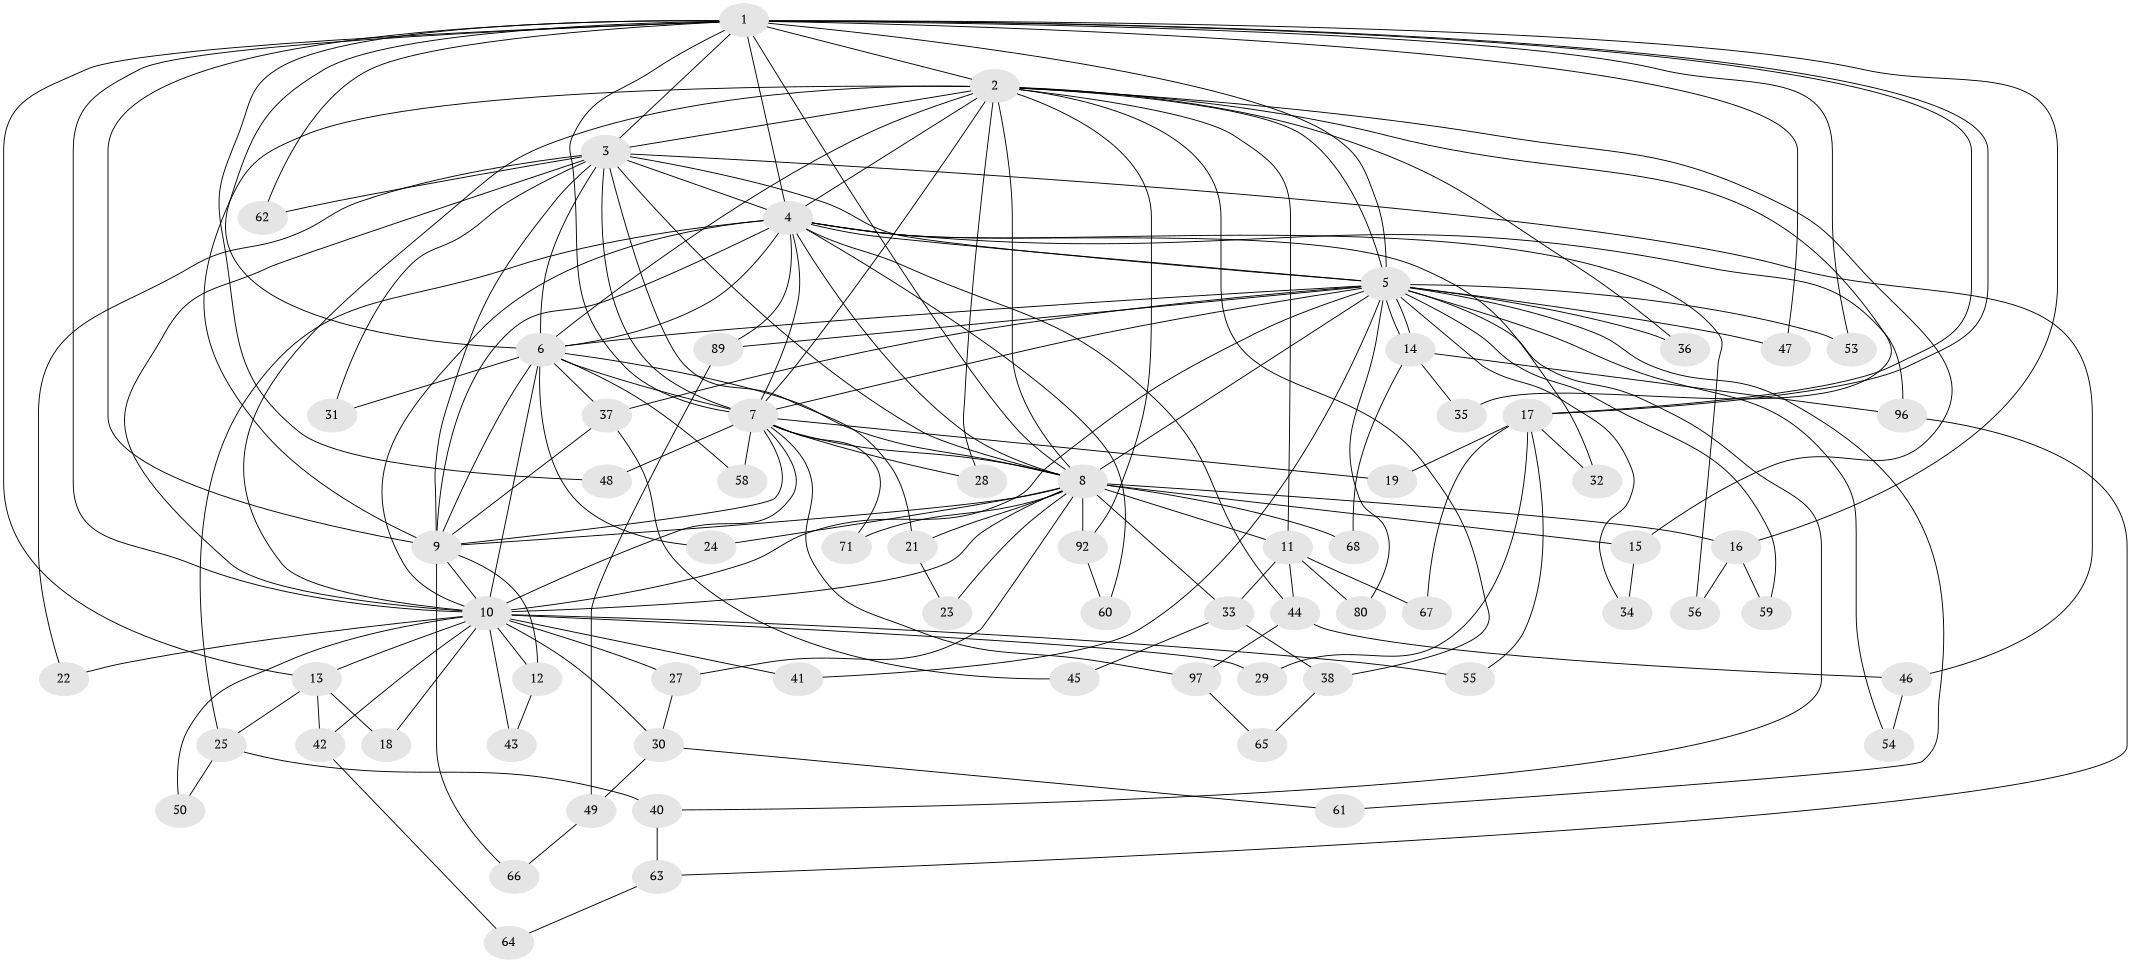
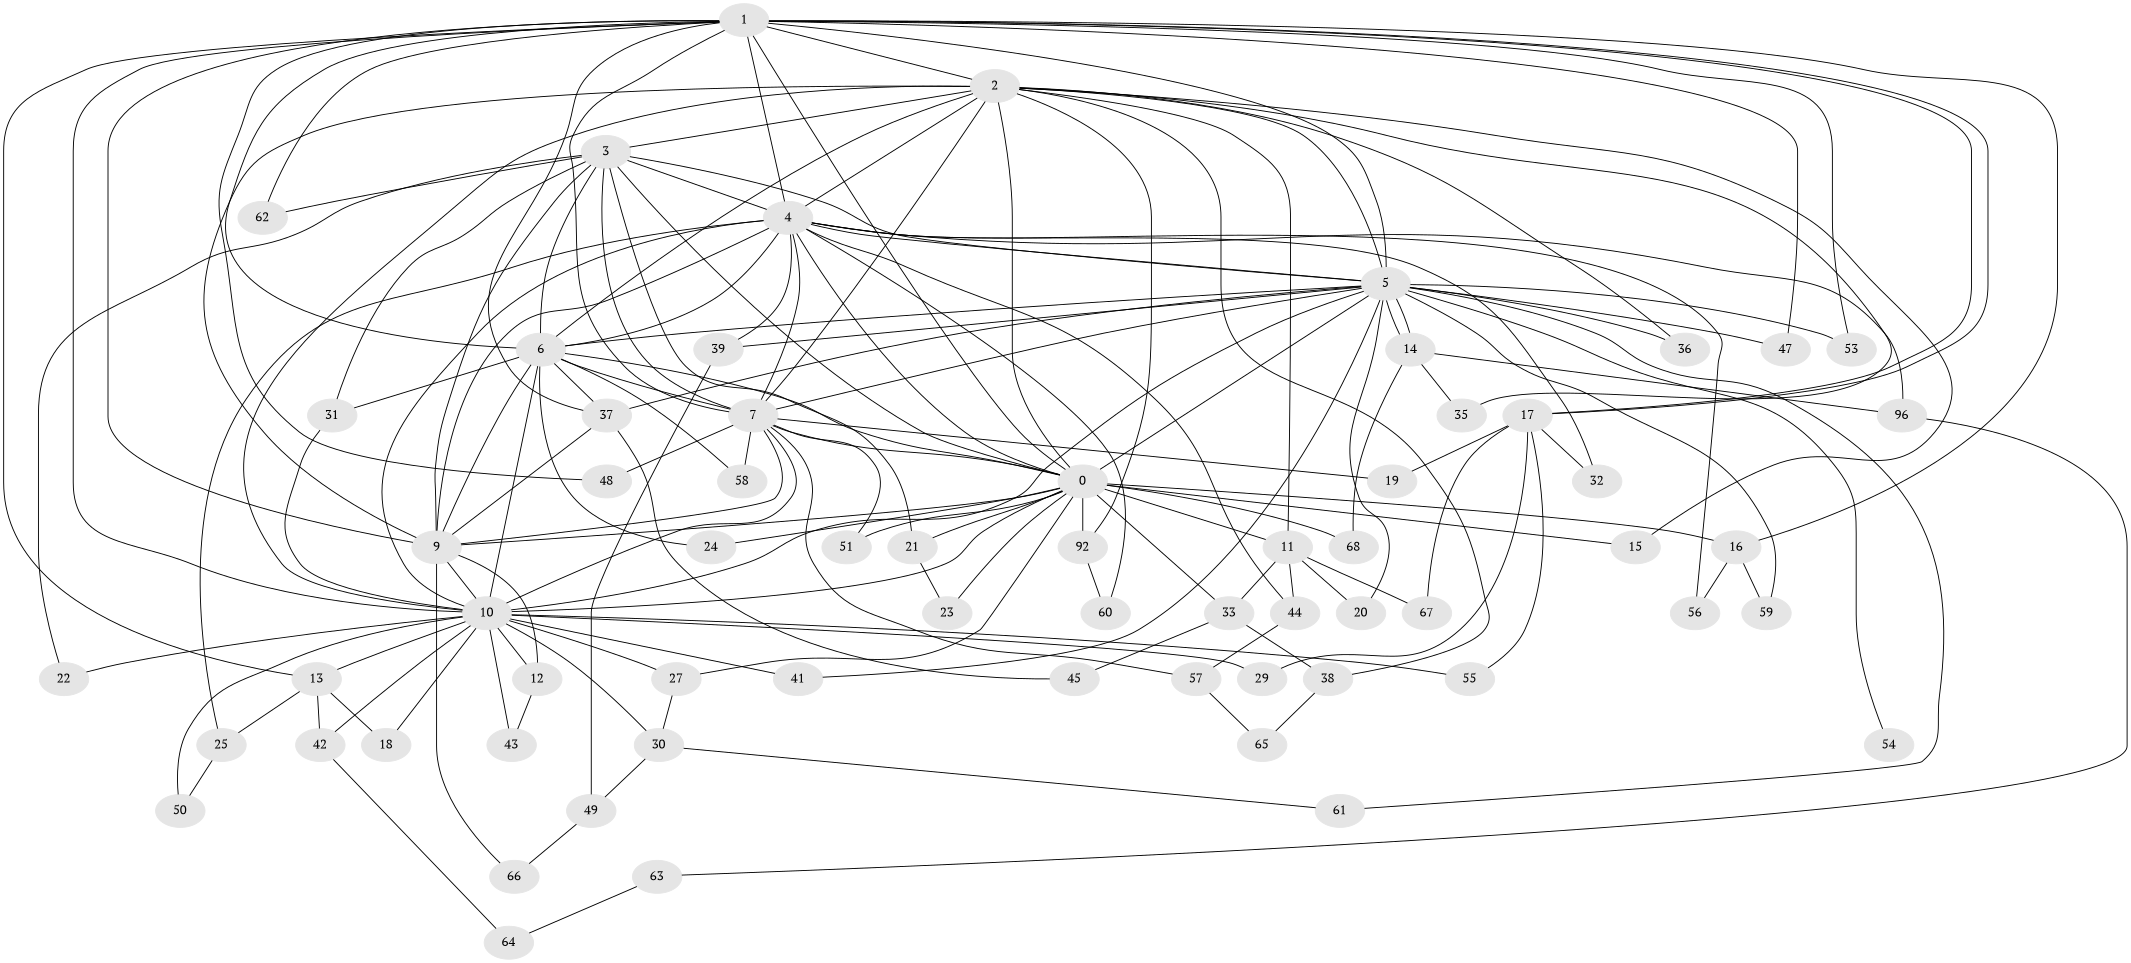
(678, 83) -> (537, 195)
(718, 350) -> (718, 350)
(150, 358) -> (310, 572)
(982, 481) -> none
(1083, 481) -> (1083, 481)
(847, 547) -> (847, 547)
(1361, 613) -> (1361, 613)
(1627, 613) -> none
(1196, 679) -> (1196, 679)
(1907, 679) -> none
(657, 811) -> none
